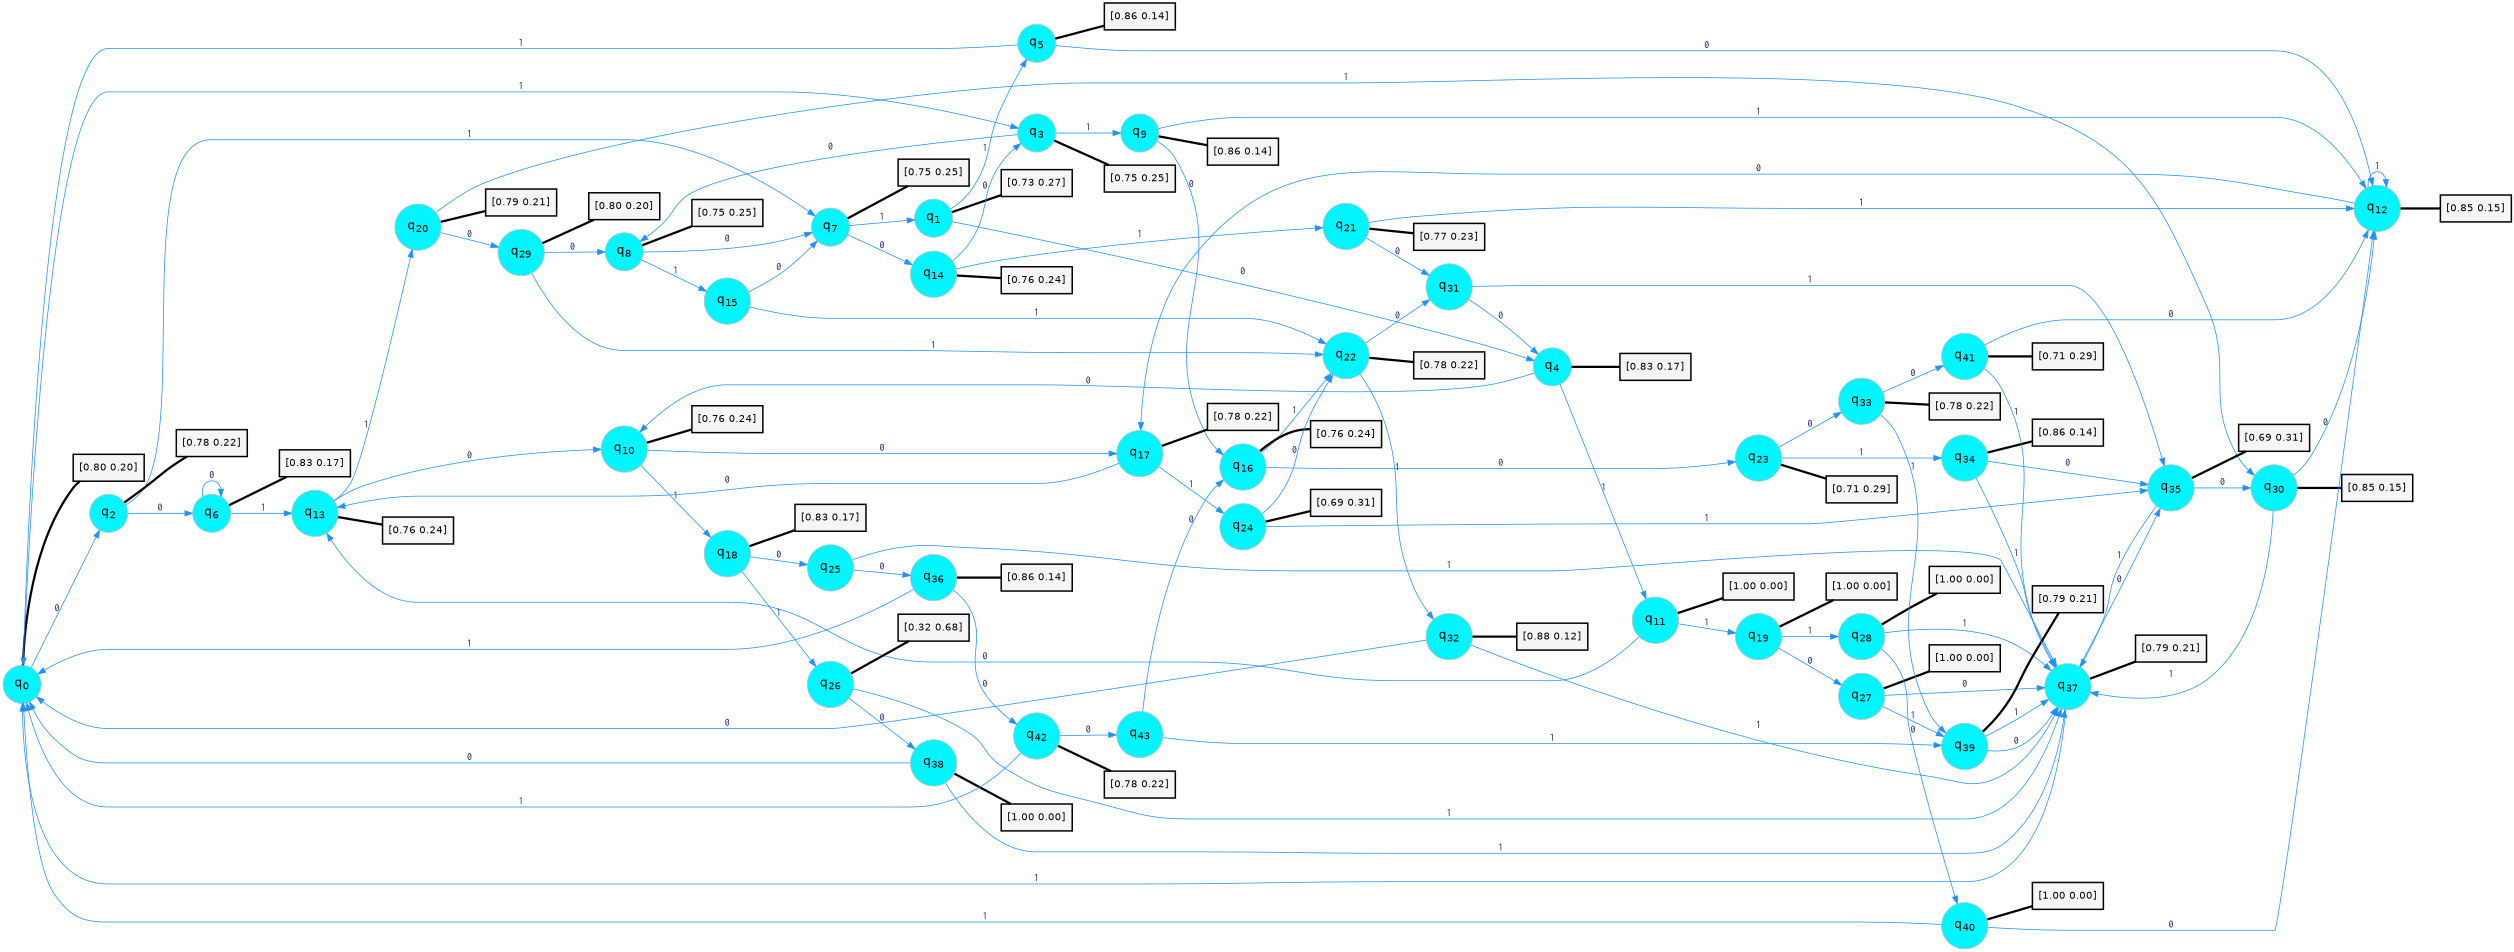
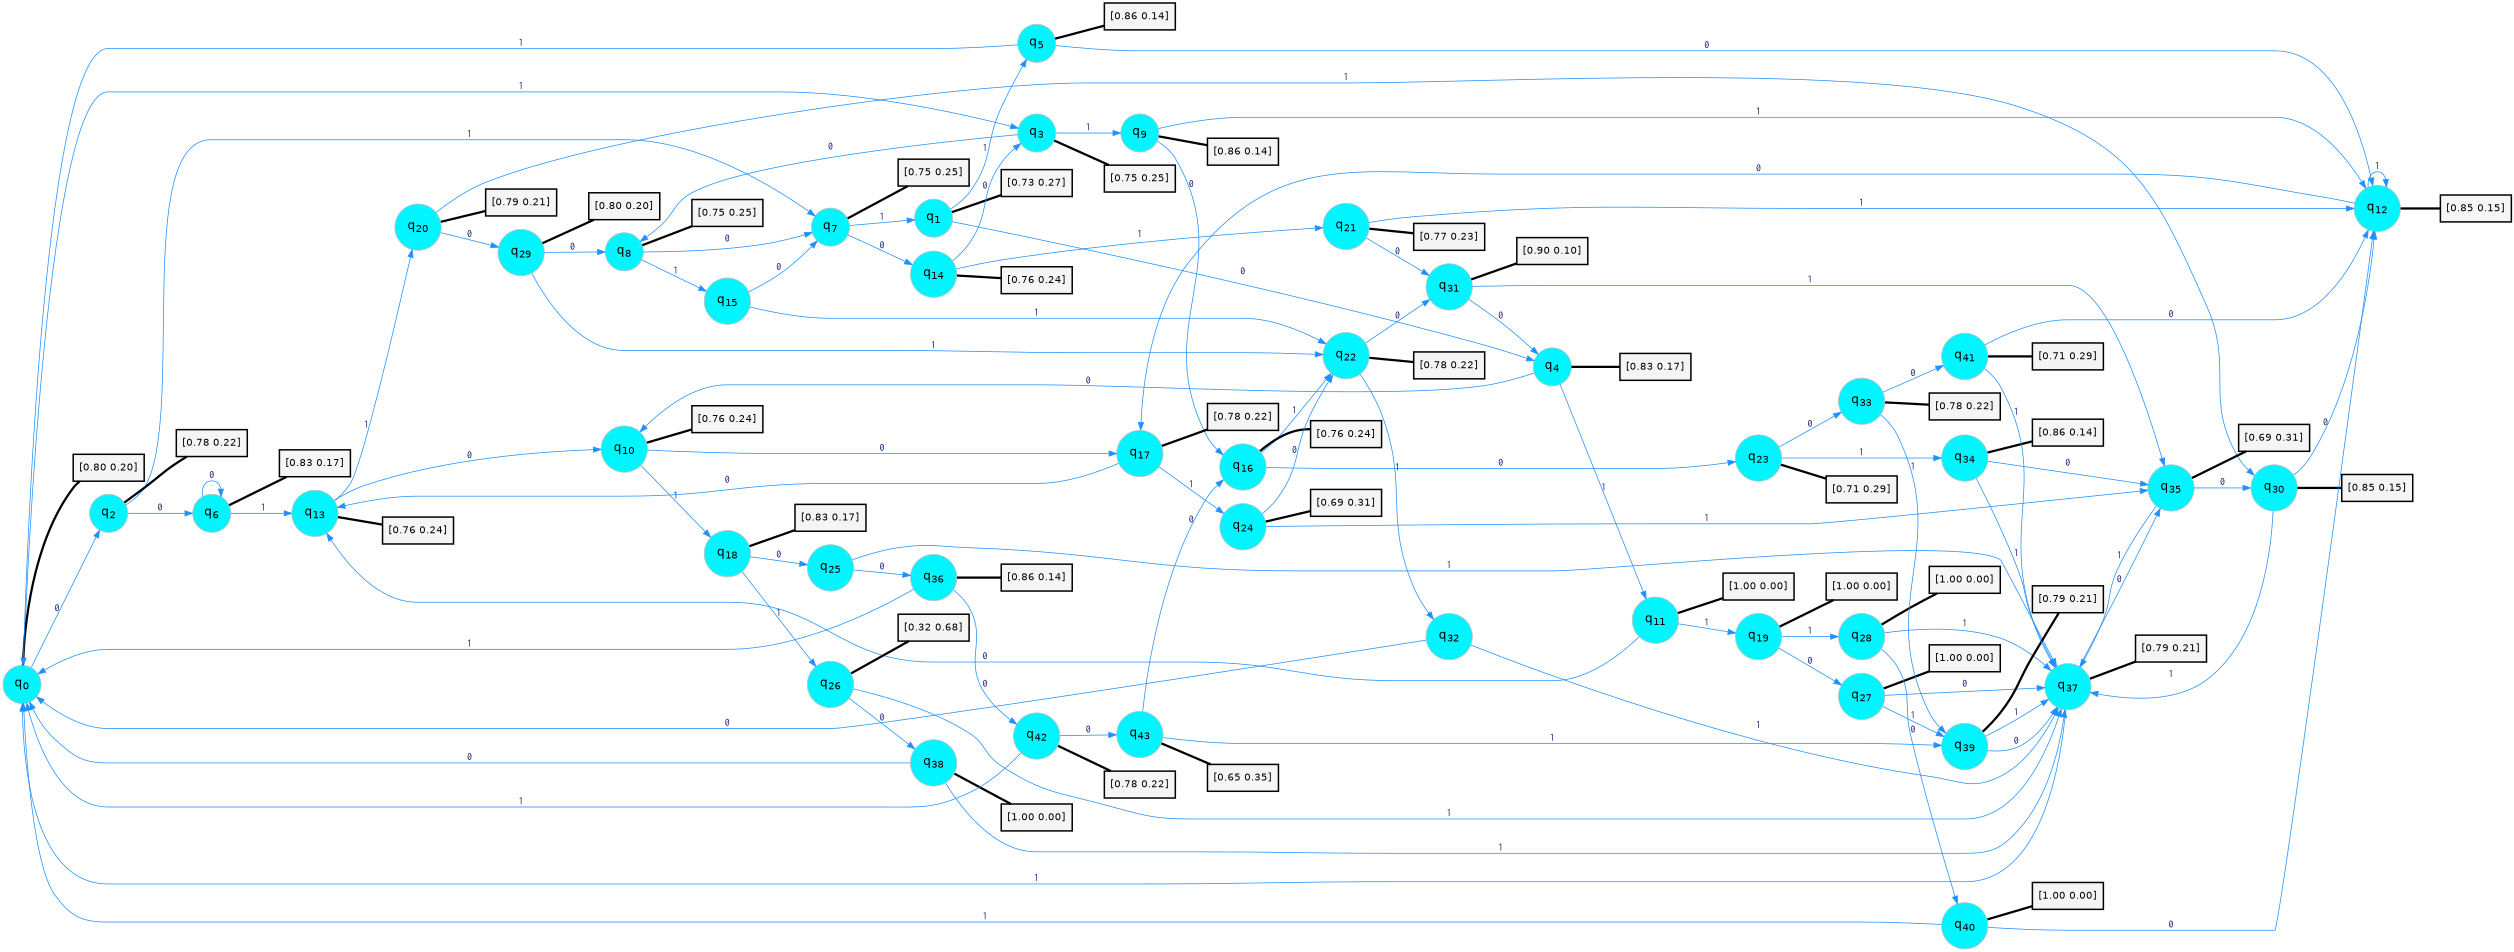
none -> (1552, 251)
(1552, 637) -> none
none -> (1243, 778)
